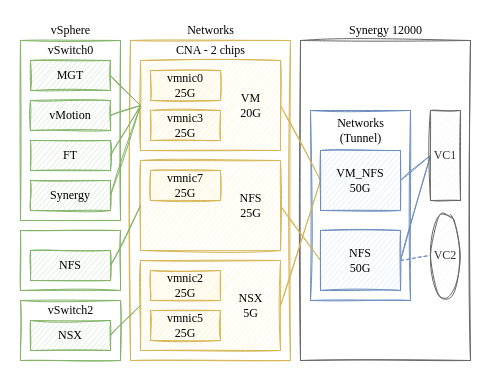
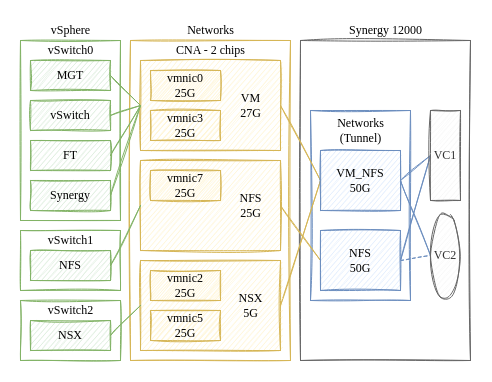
(251, 106) -> (251, 106)
(71, 116) -> (71, 116)
none -> (420, 230)
none -> (71, 241)
